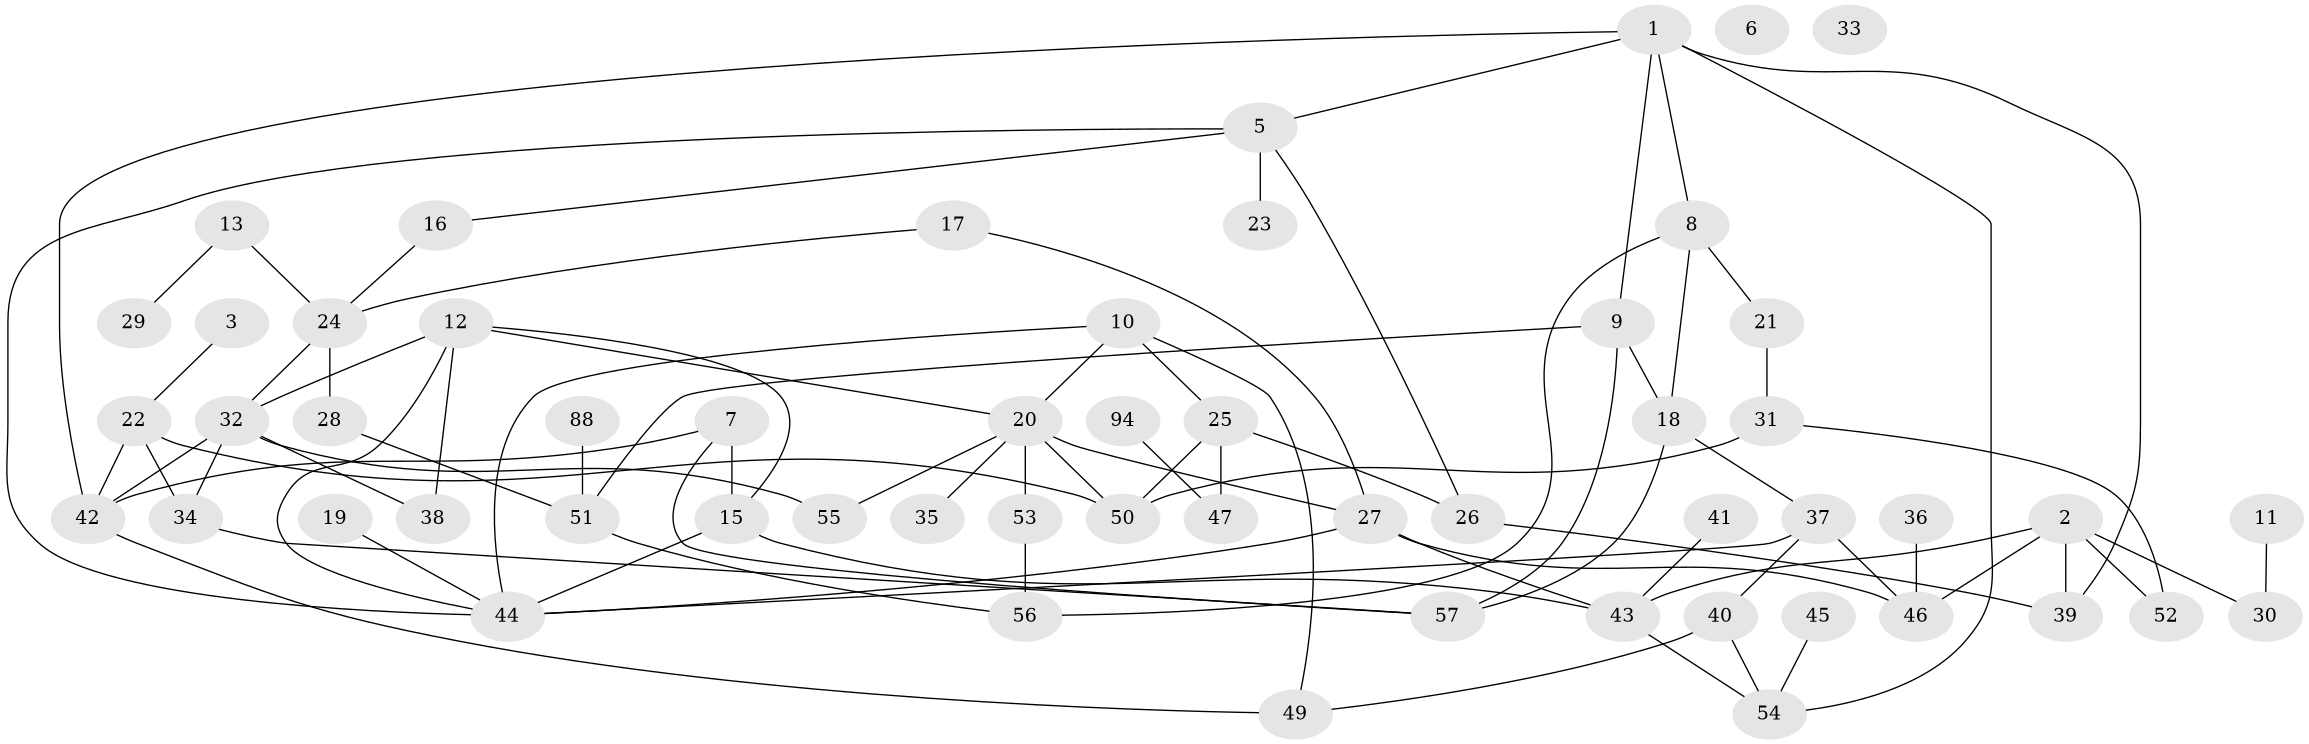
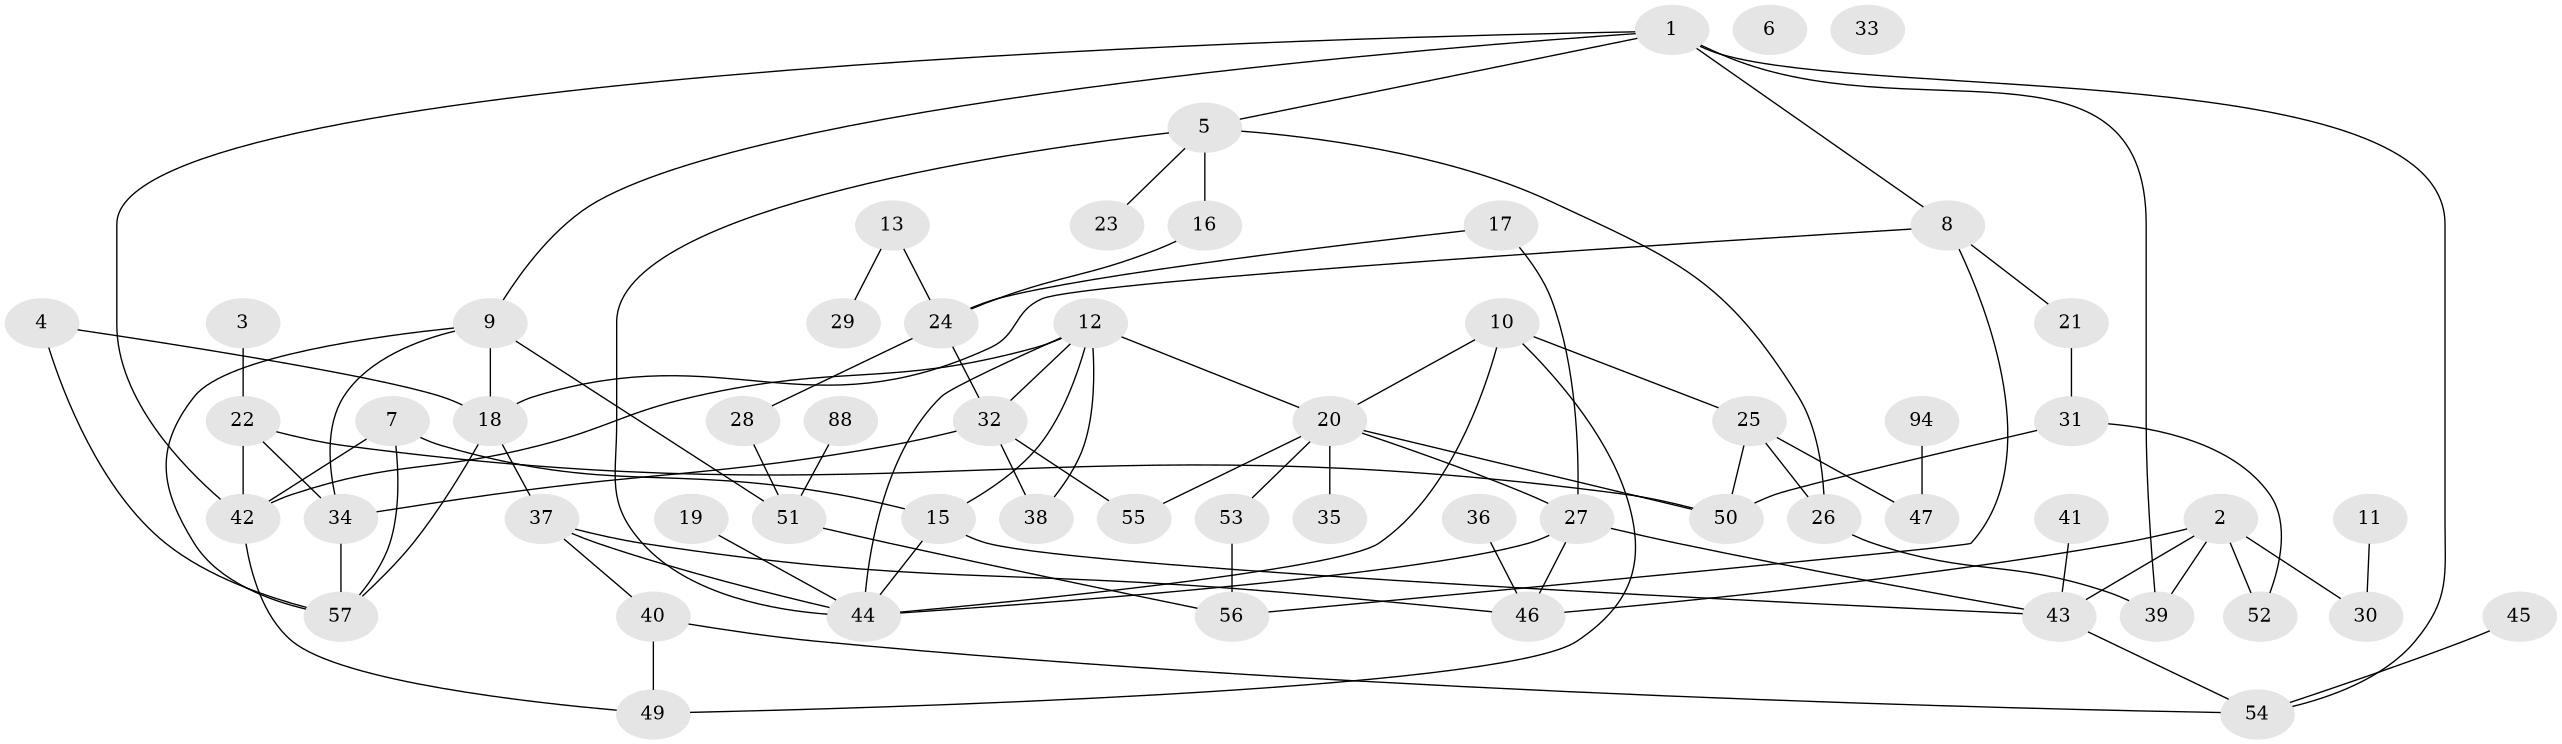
none -> (42, 323)
none -> (350, 389)
(167, 465) -> (663, 405)
